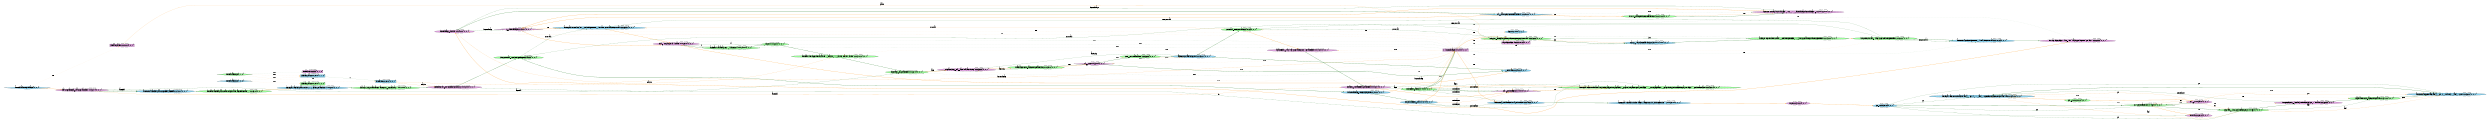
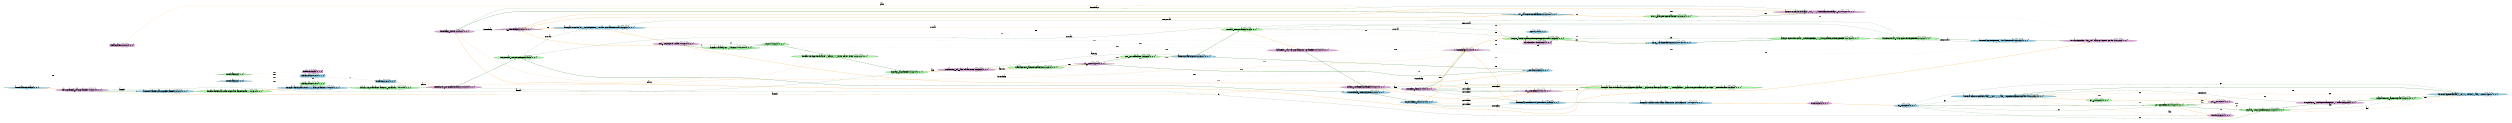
(1456, 50) -> (1466, 50)
(1444, 75) -> (1447, 73)
(1419, 89) -> (1419, 89)
